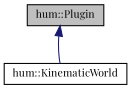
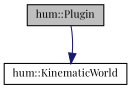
(59, 50) -> (73, 39)
